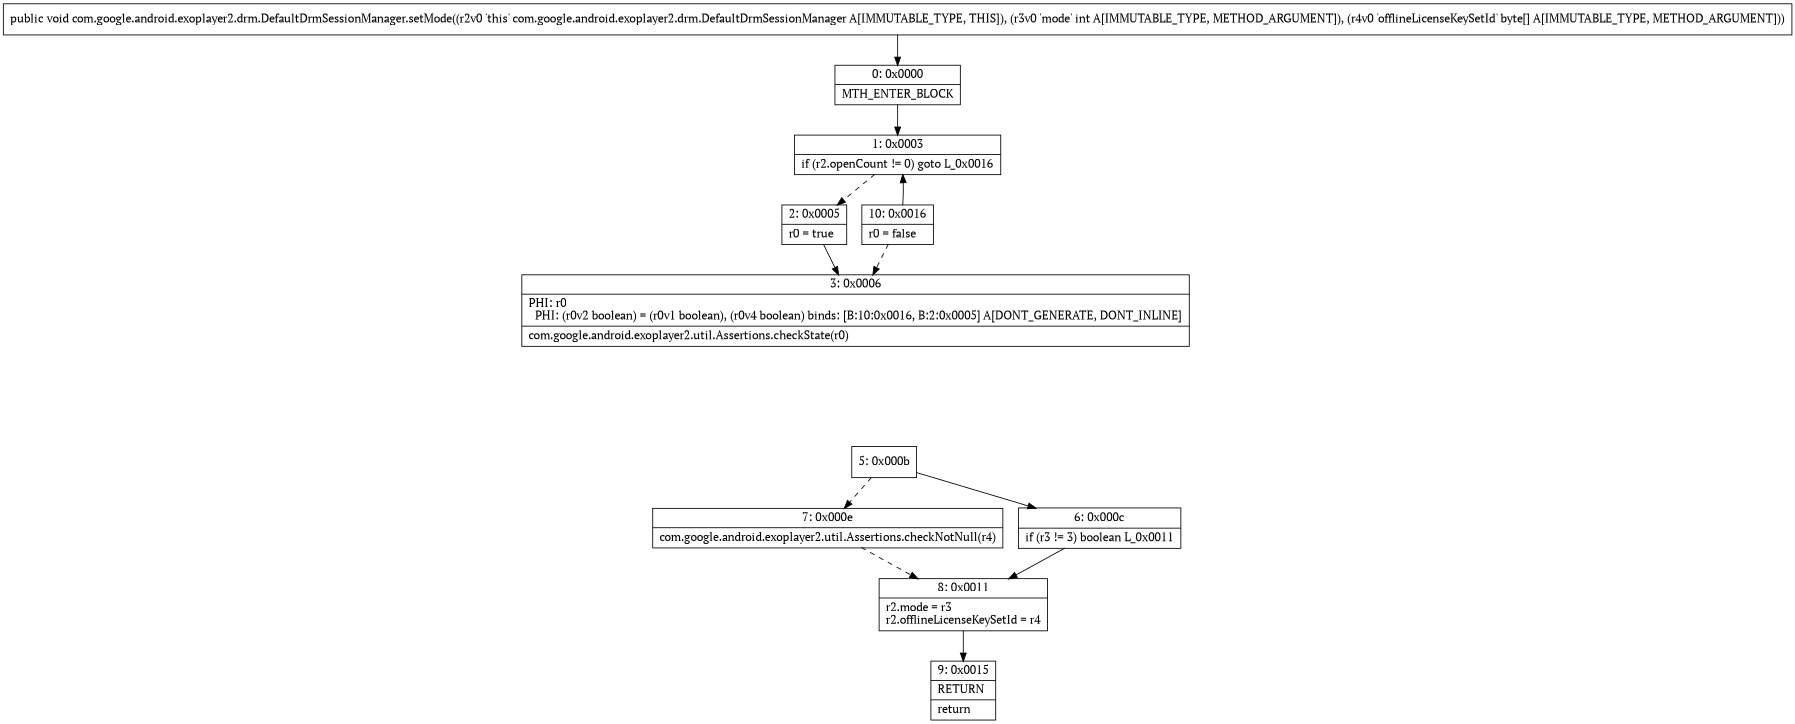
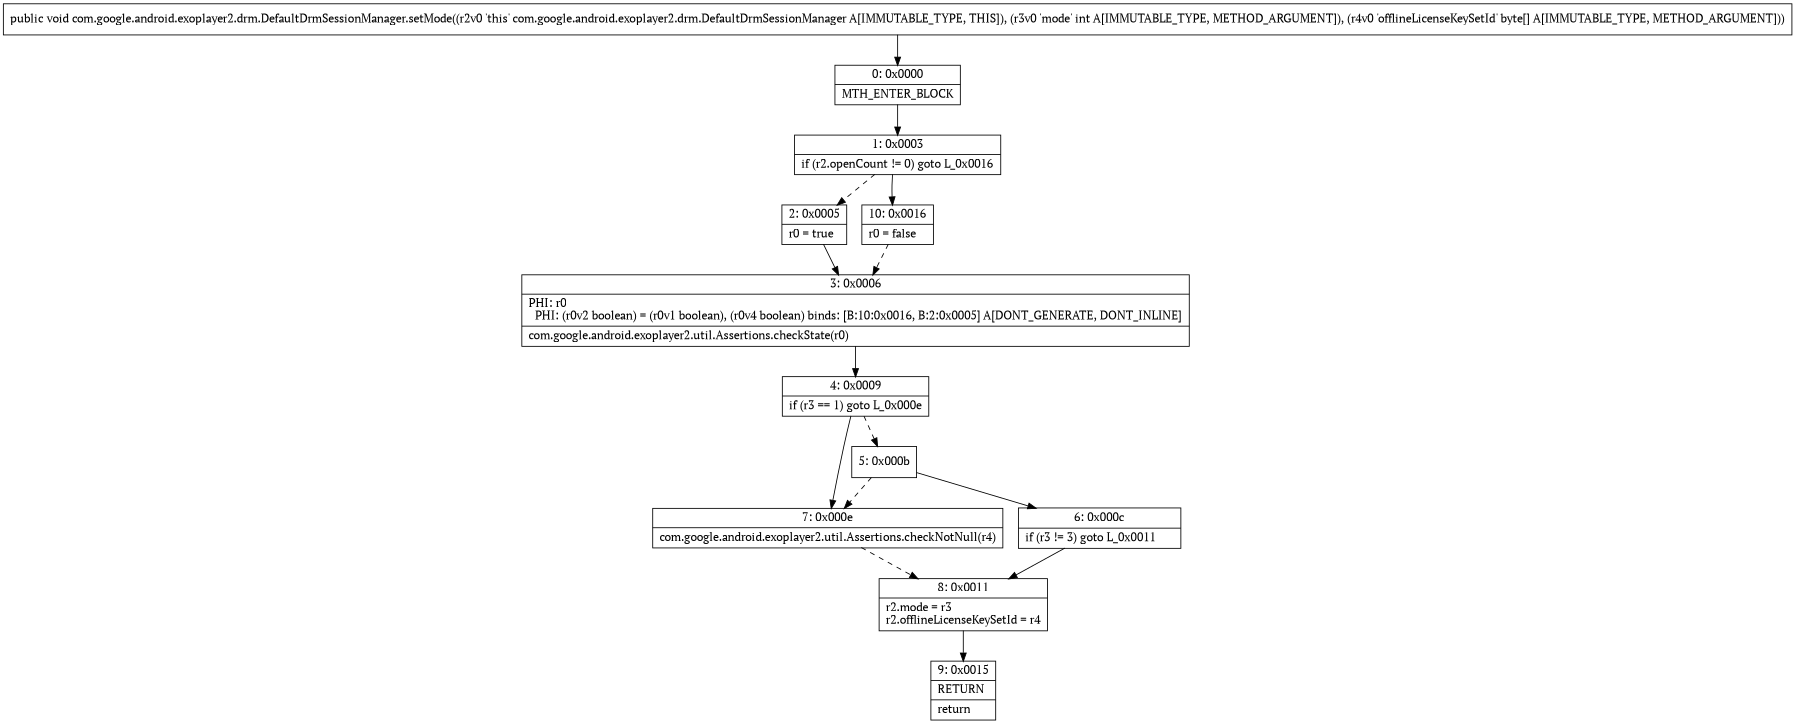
(903, 194) -> (892, 186)
none -> (856, 396)
(1100, 538) -> (1091, 538)
